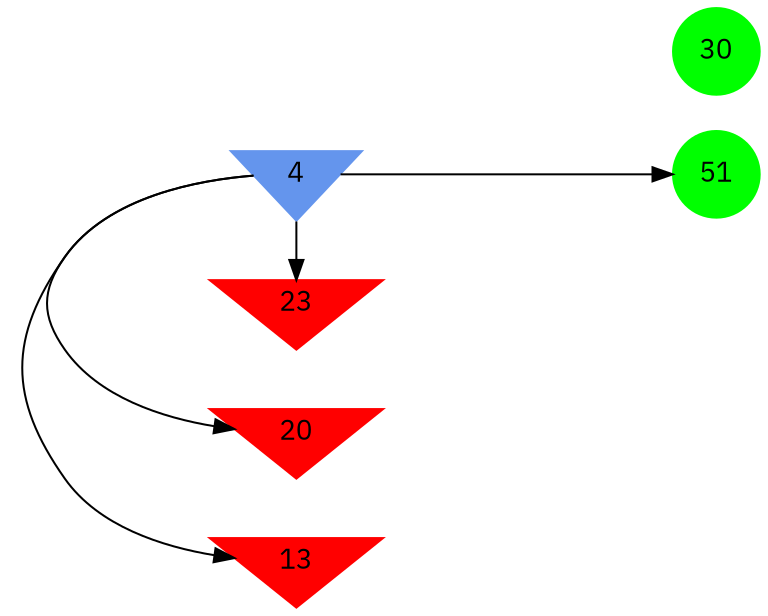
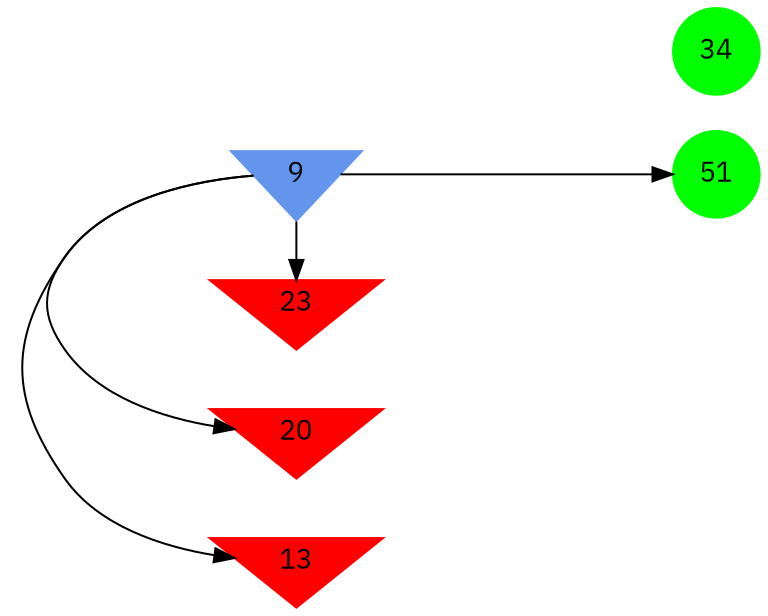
(716, 51) -> (716, 51)
(296, 174) -> (296, 174)
